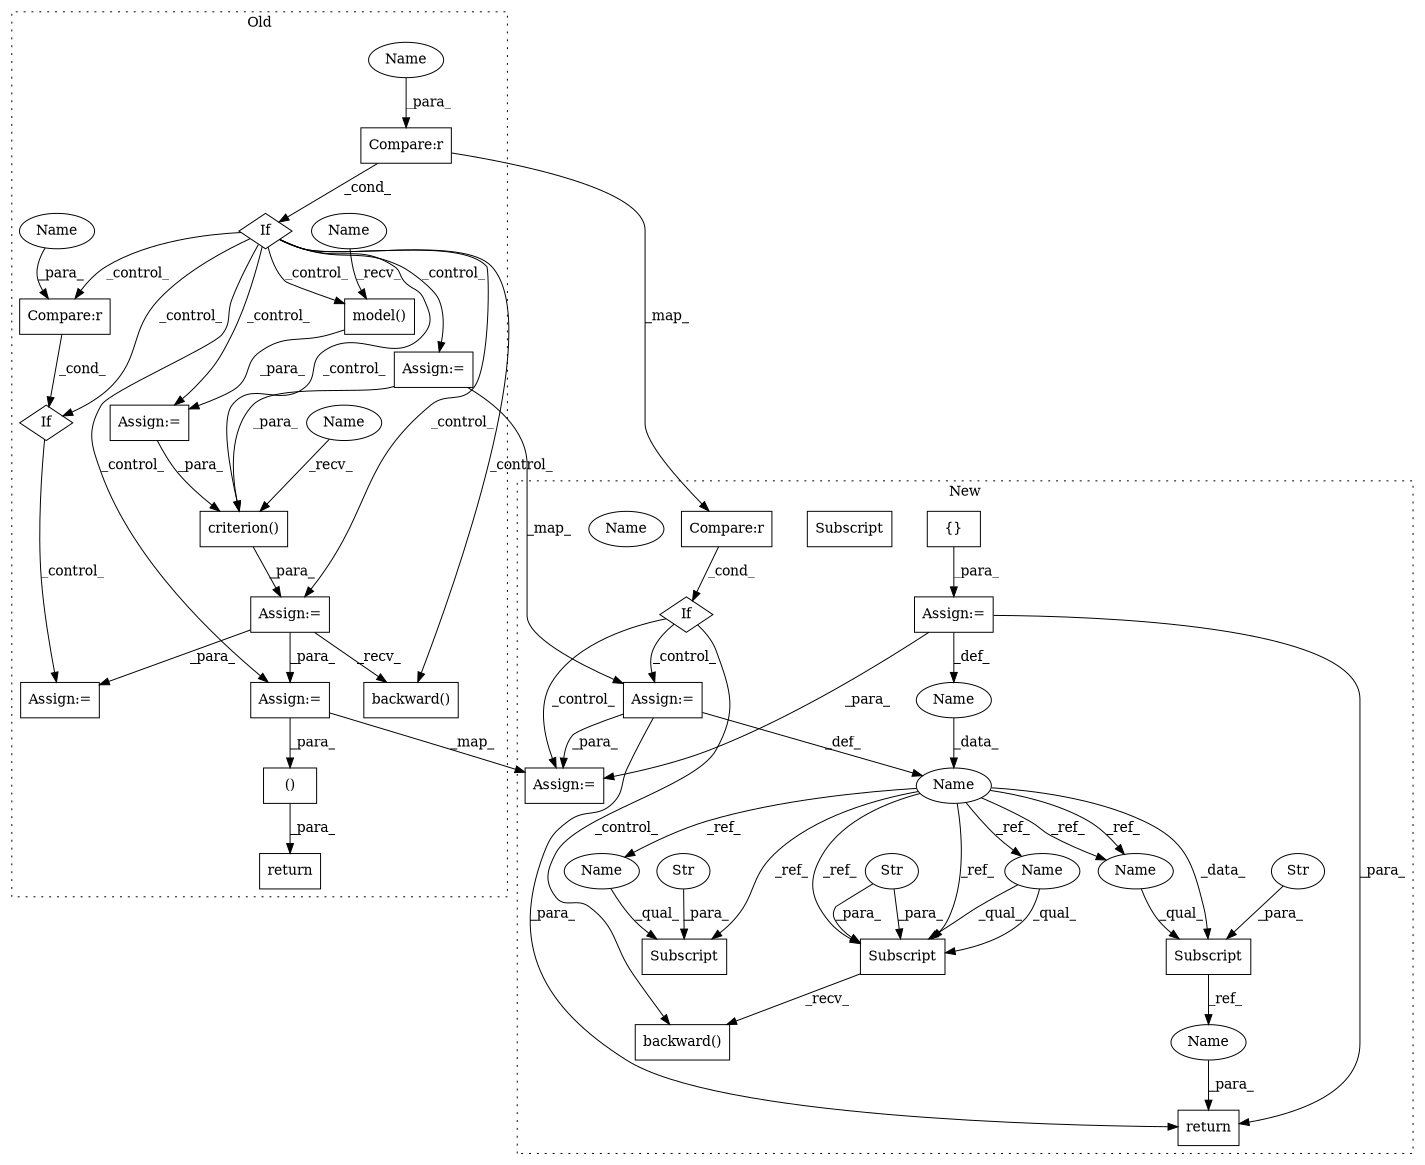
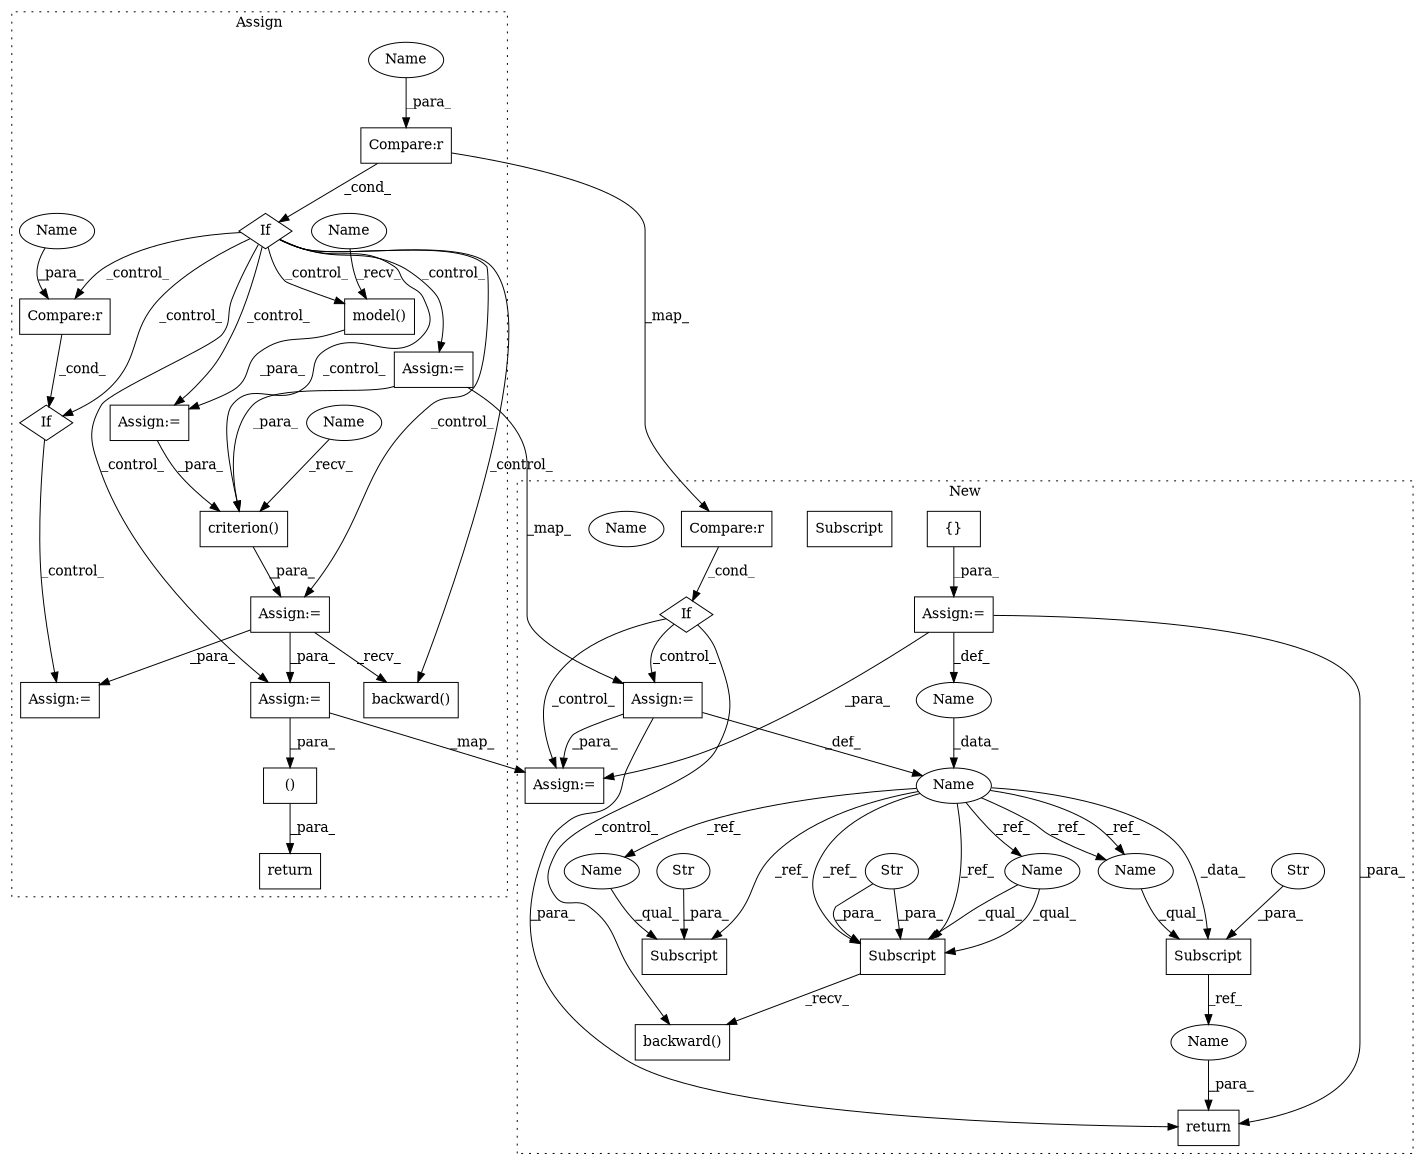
(260, 23) -> (260, 23)
